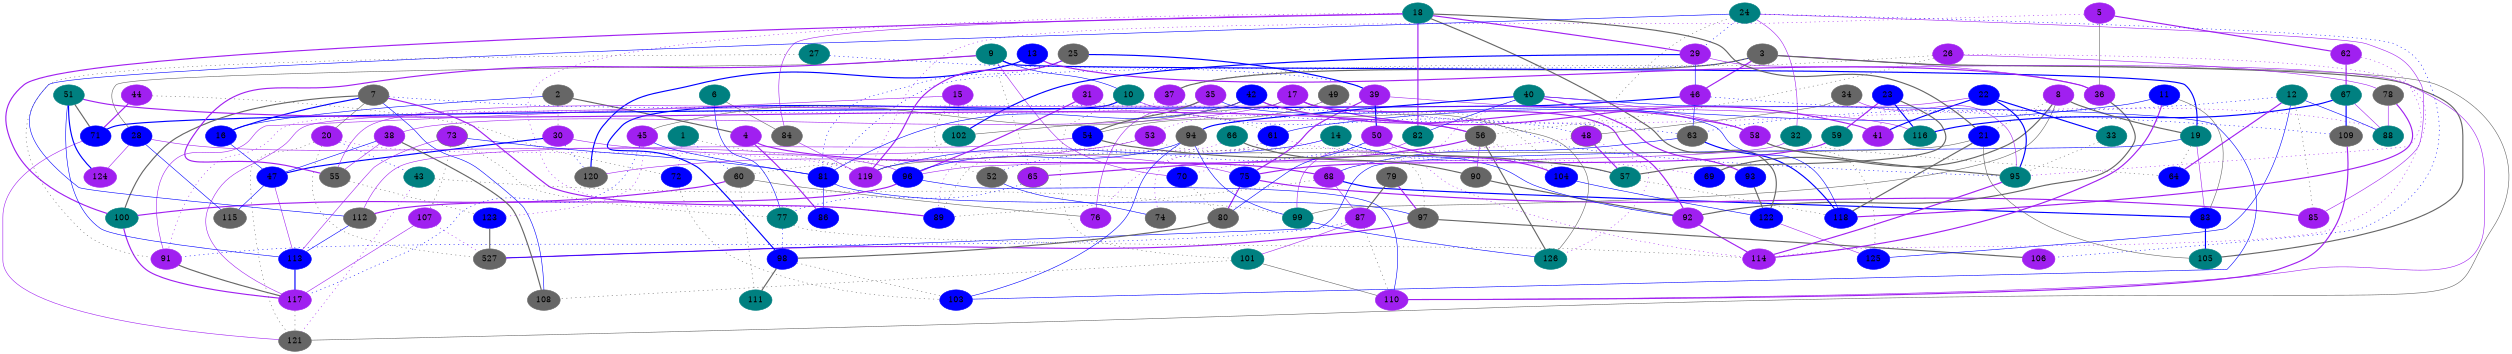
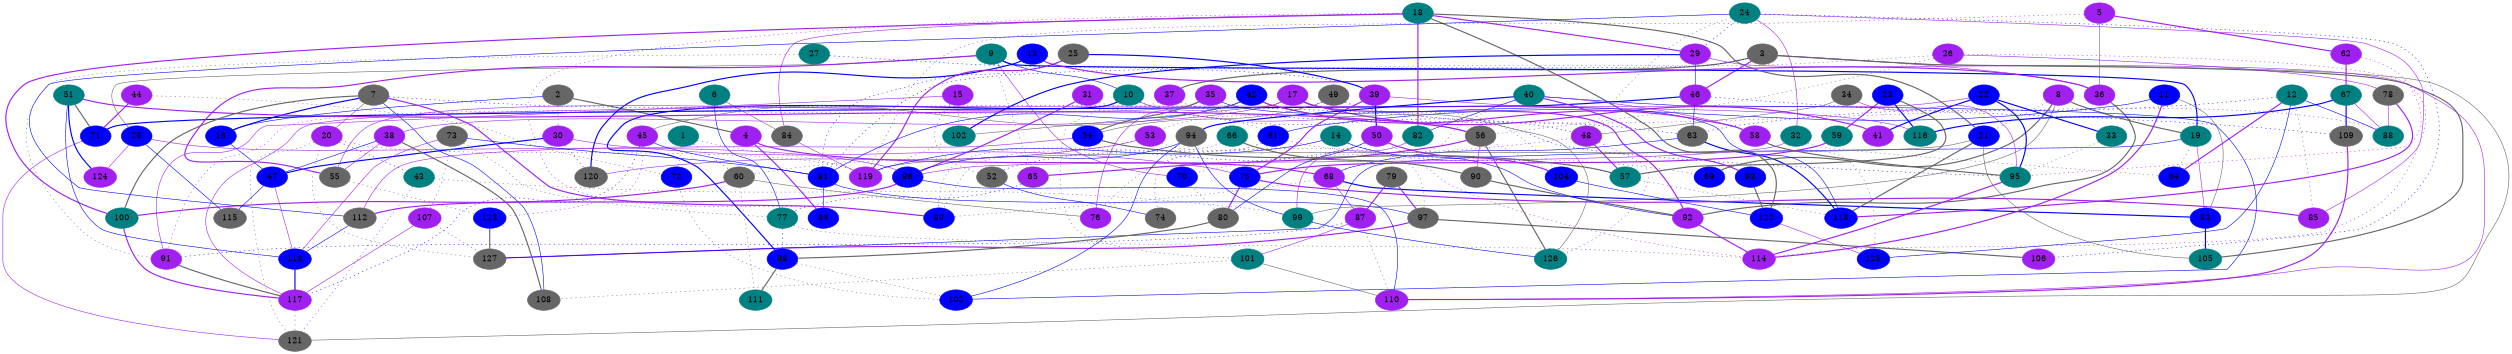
(452, 136) -> (452, 136)
(1376, 198) -> (1376, 198)
(490, 259) -> (490, 259)
